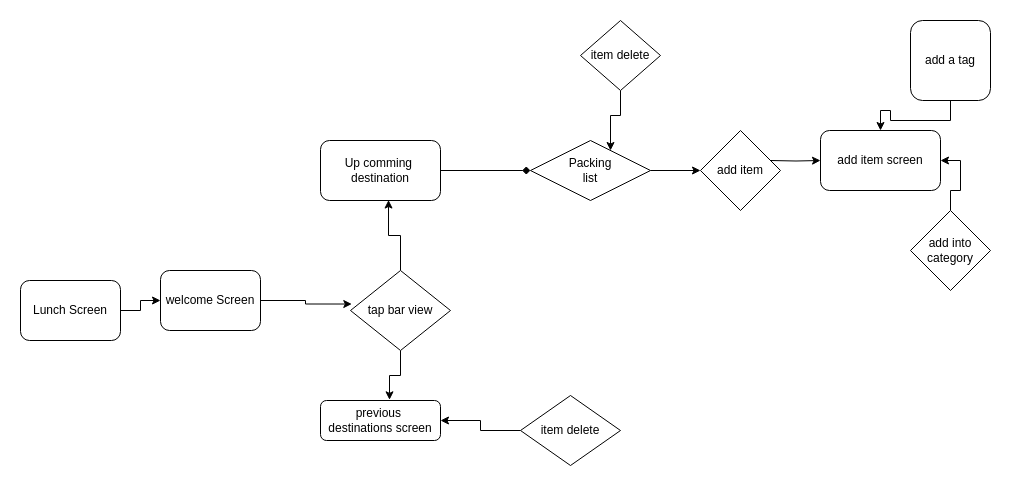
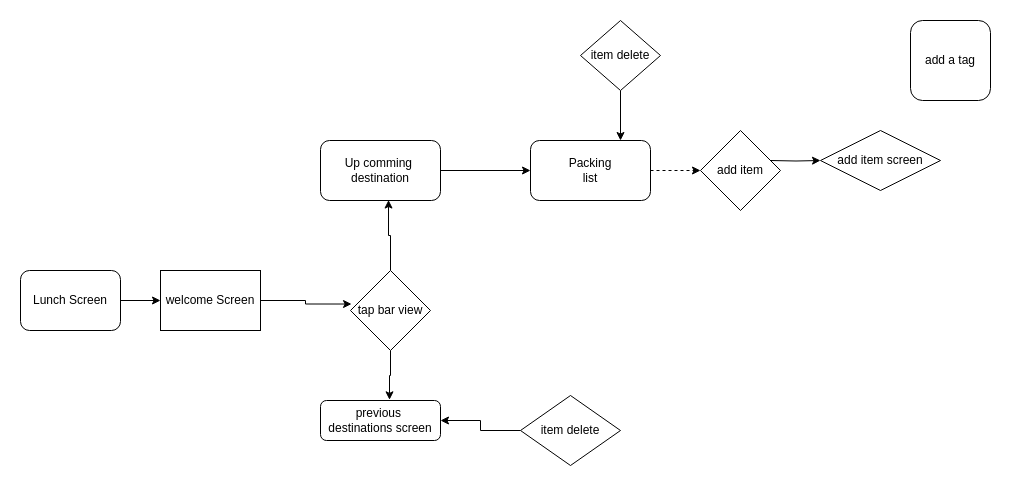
(915, 121) -> none
(881, 161) -> (881, 161)
(522, 171) -> (522, 171)
(591, 171) -> (591, 171)
(672, 171) -> (672, 171)
(961, 185) -> none
(951, 251) -> none
(211, 301) -> (211, 301)
(71, 311) -> (71, 301)
(401, 311) -> (391, 311)
